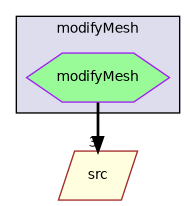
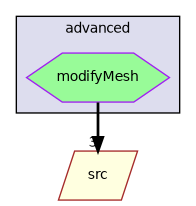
(98, 29) -> (98, 29)
